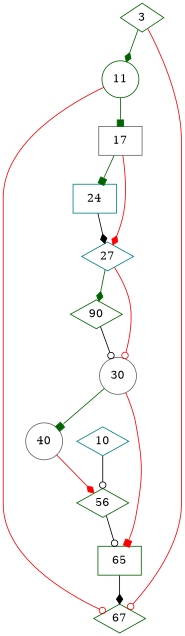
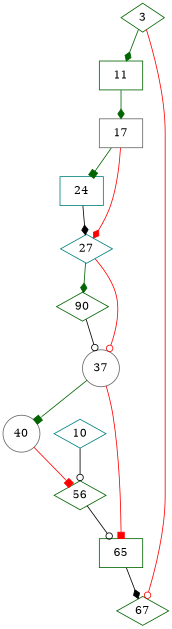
(120, 79) -> (121, 75)
(120, 108) -> (121, 100)
(3, 347) -> none
(118, 376) -> (101, 368)
(72, 470) -> (50, 463)
